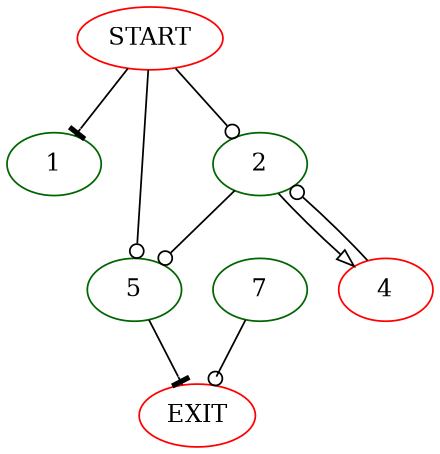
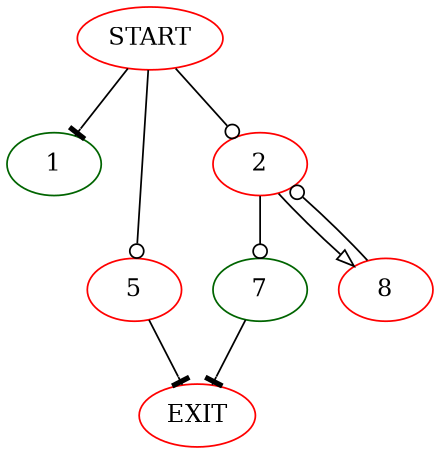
(260, 164) -> (260, 164)
(203, 222) -> (260, 220)
(134, 290) -> (134, 290)
(386, 290) -> (386, 290)
(231, 348) -> (231, 348)
